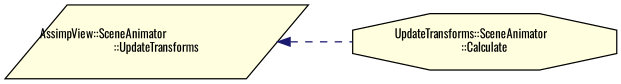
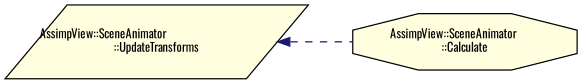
(485, 42) -> (465, 42)
